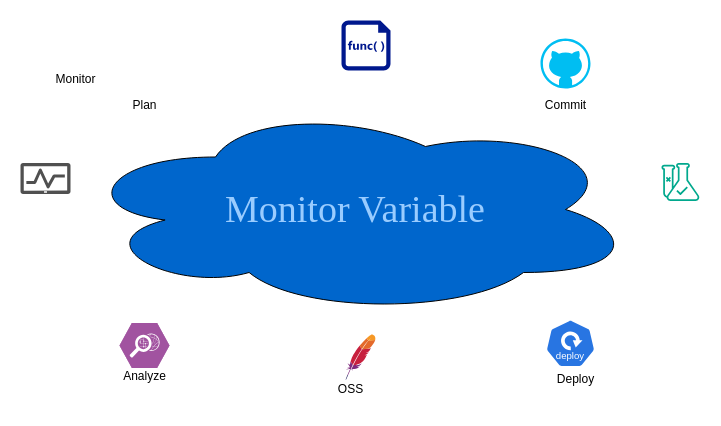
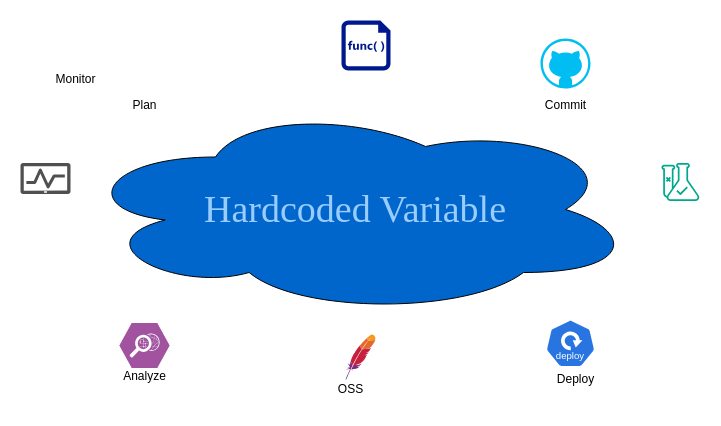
(356, 210) -> (356, 210)
